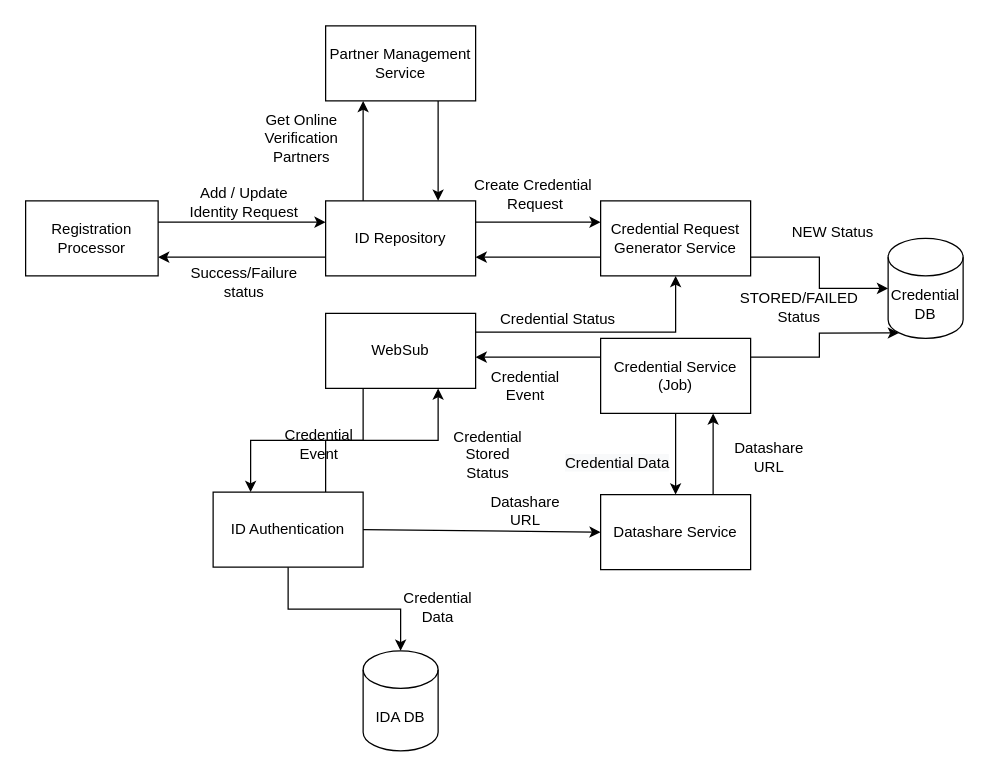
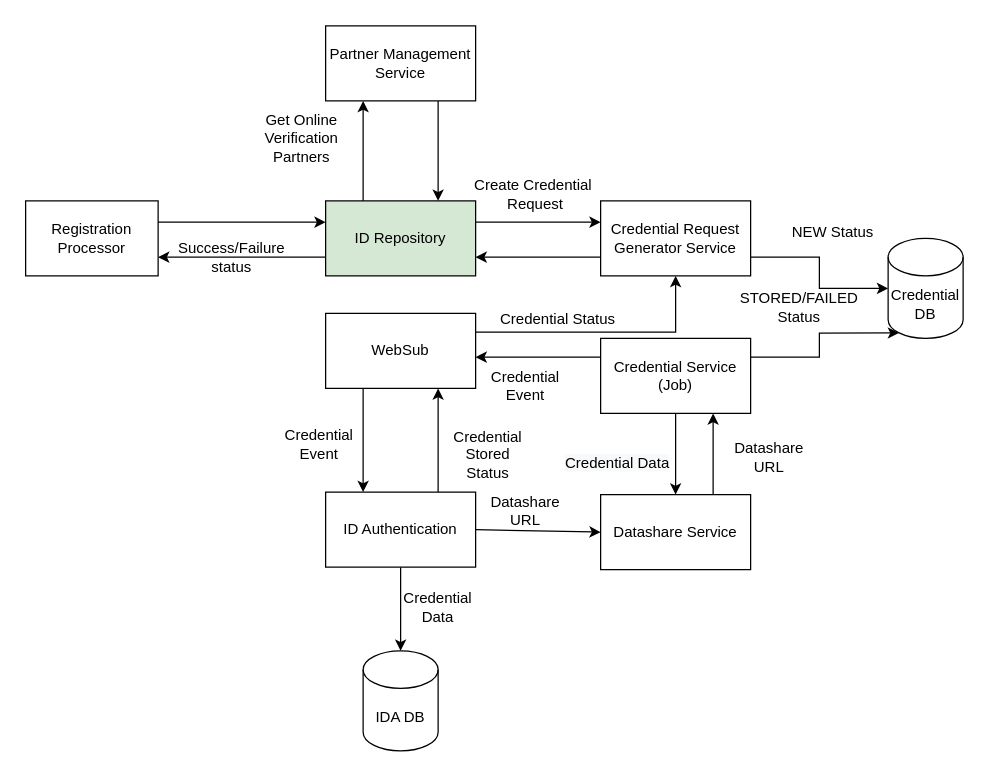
(244, 202) -> none
(401, 238) -> (401, 238)
(244, 282) -> (232, 257)
(288, 529) -> (401, 529)
